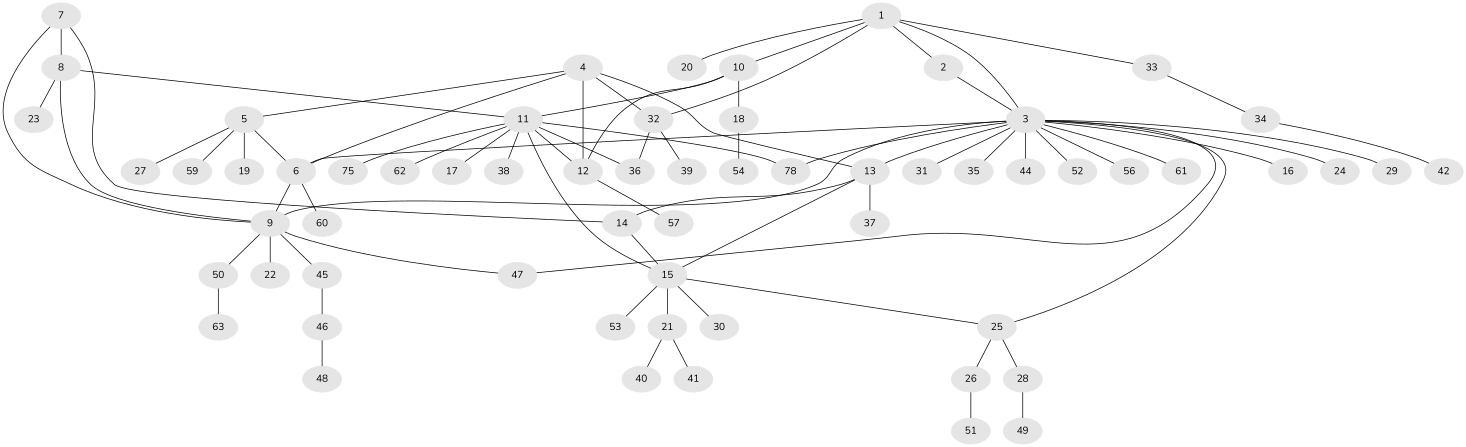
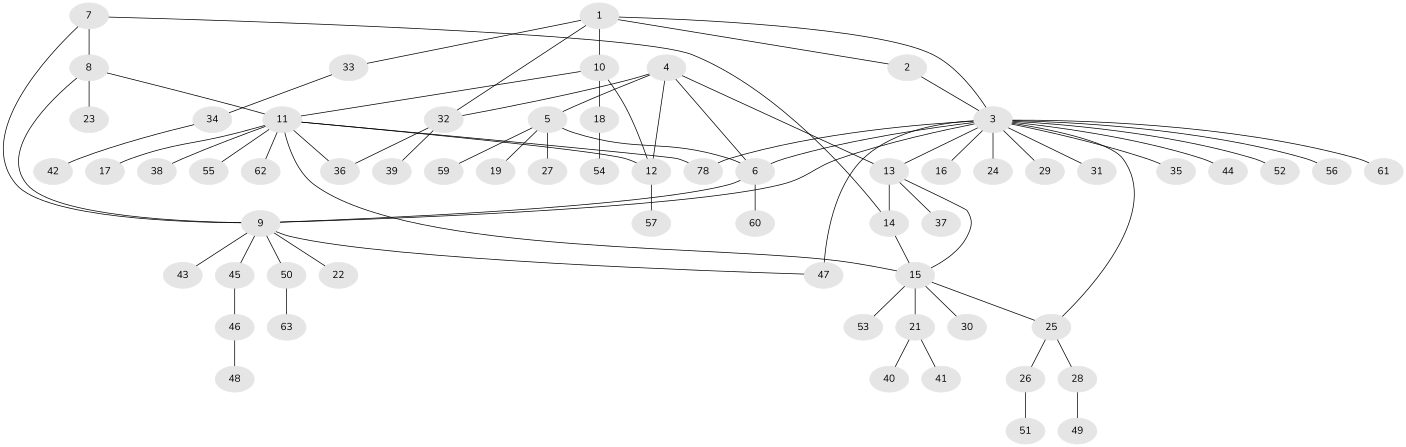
(687, 68) -> none
(348, 172) -> (209, 172)
none -> (183, 275)
